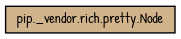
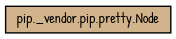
(90, 20) -> (88, 20)
